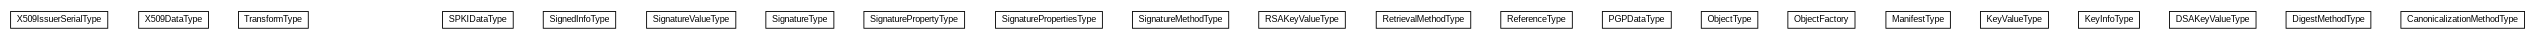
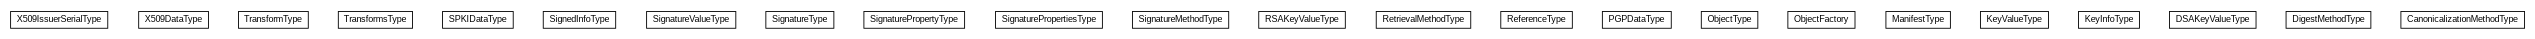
none -> (375, 19)
